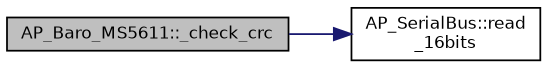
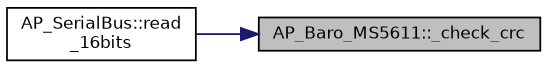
(311, 34) -> (219, 34)
